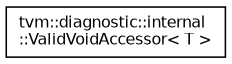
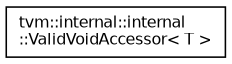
(116, 32) -> (116, 32)
